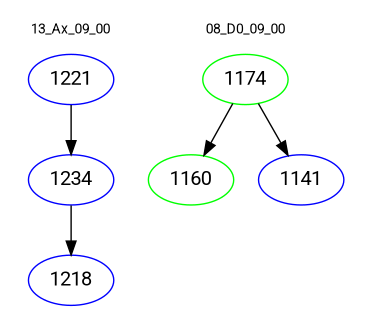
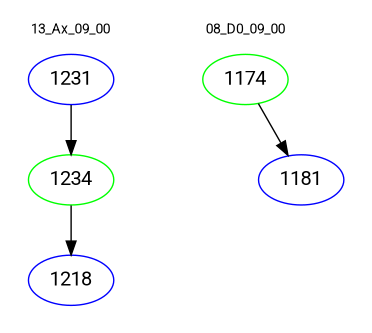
(71, 79) -> (71, 79)
(71, 180) -> (71, 180)
(191, 180) -> none
(301, 180) -> (301, 180)
